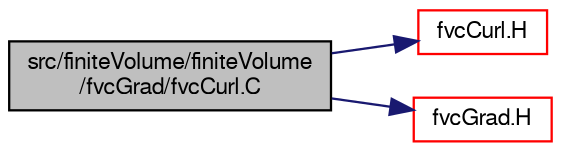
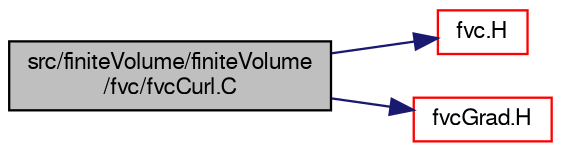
(483, 32) -> (483, 32)
(170, 76) -> (170, 76)
